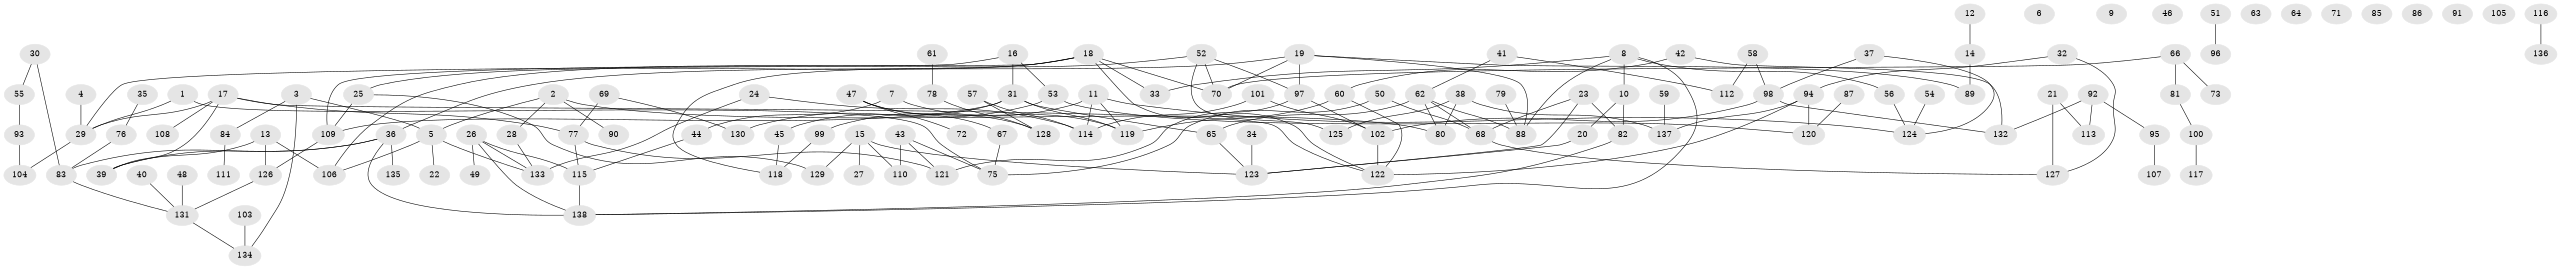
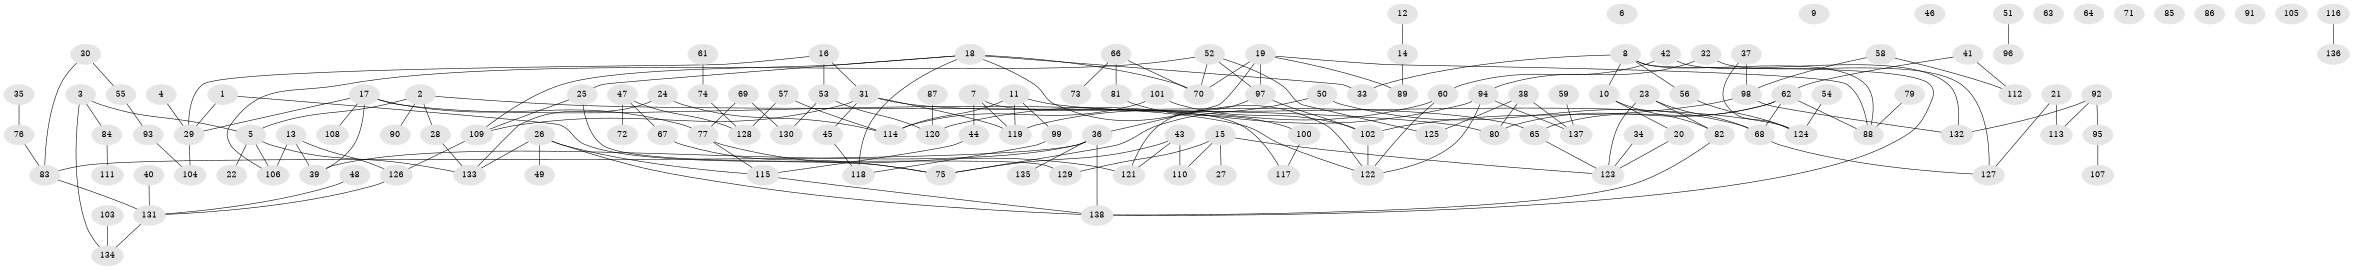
(932, 95) -> (703, 95)
none -> (1141, 111)
